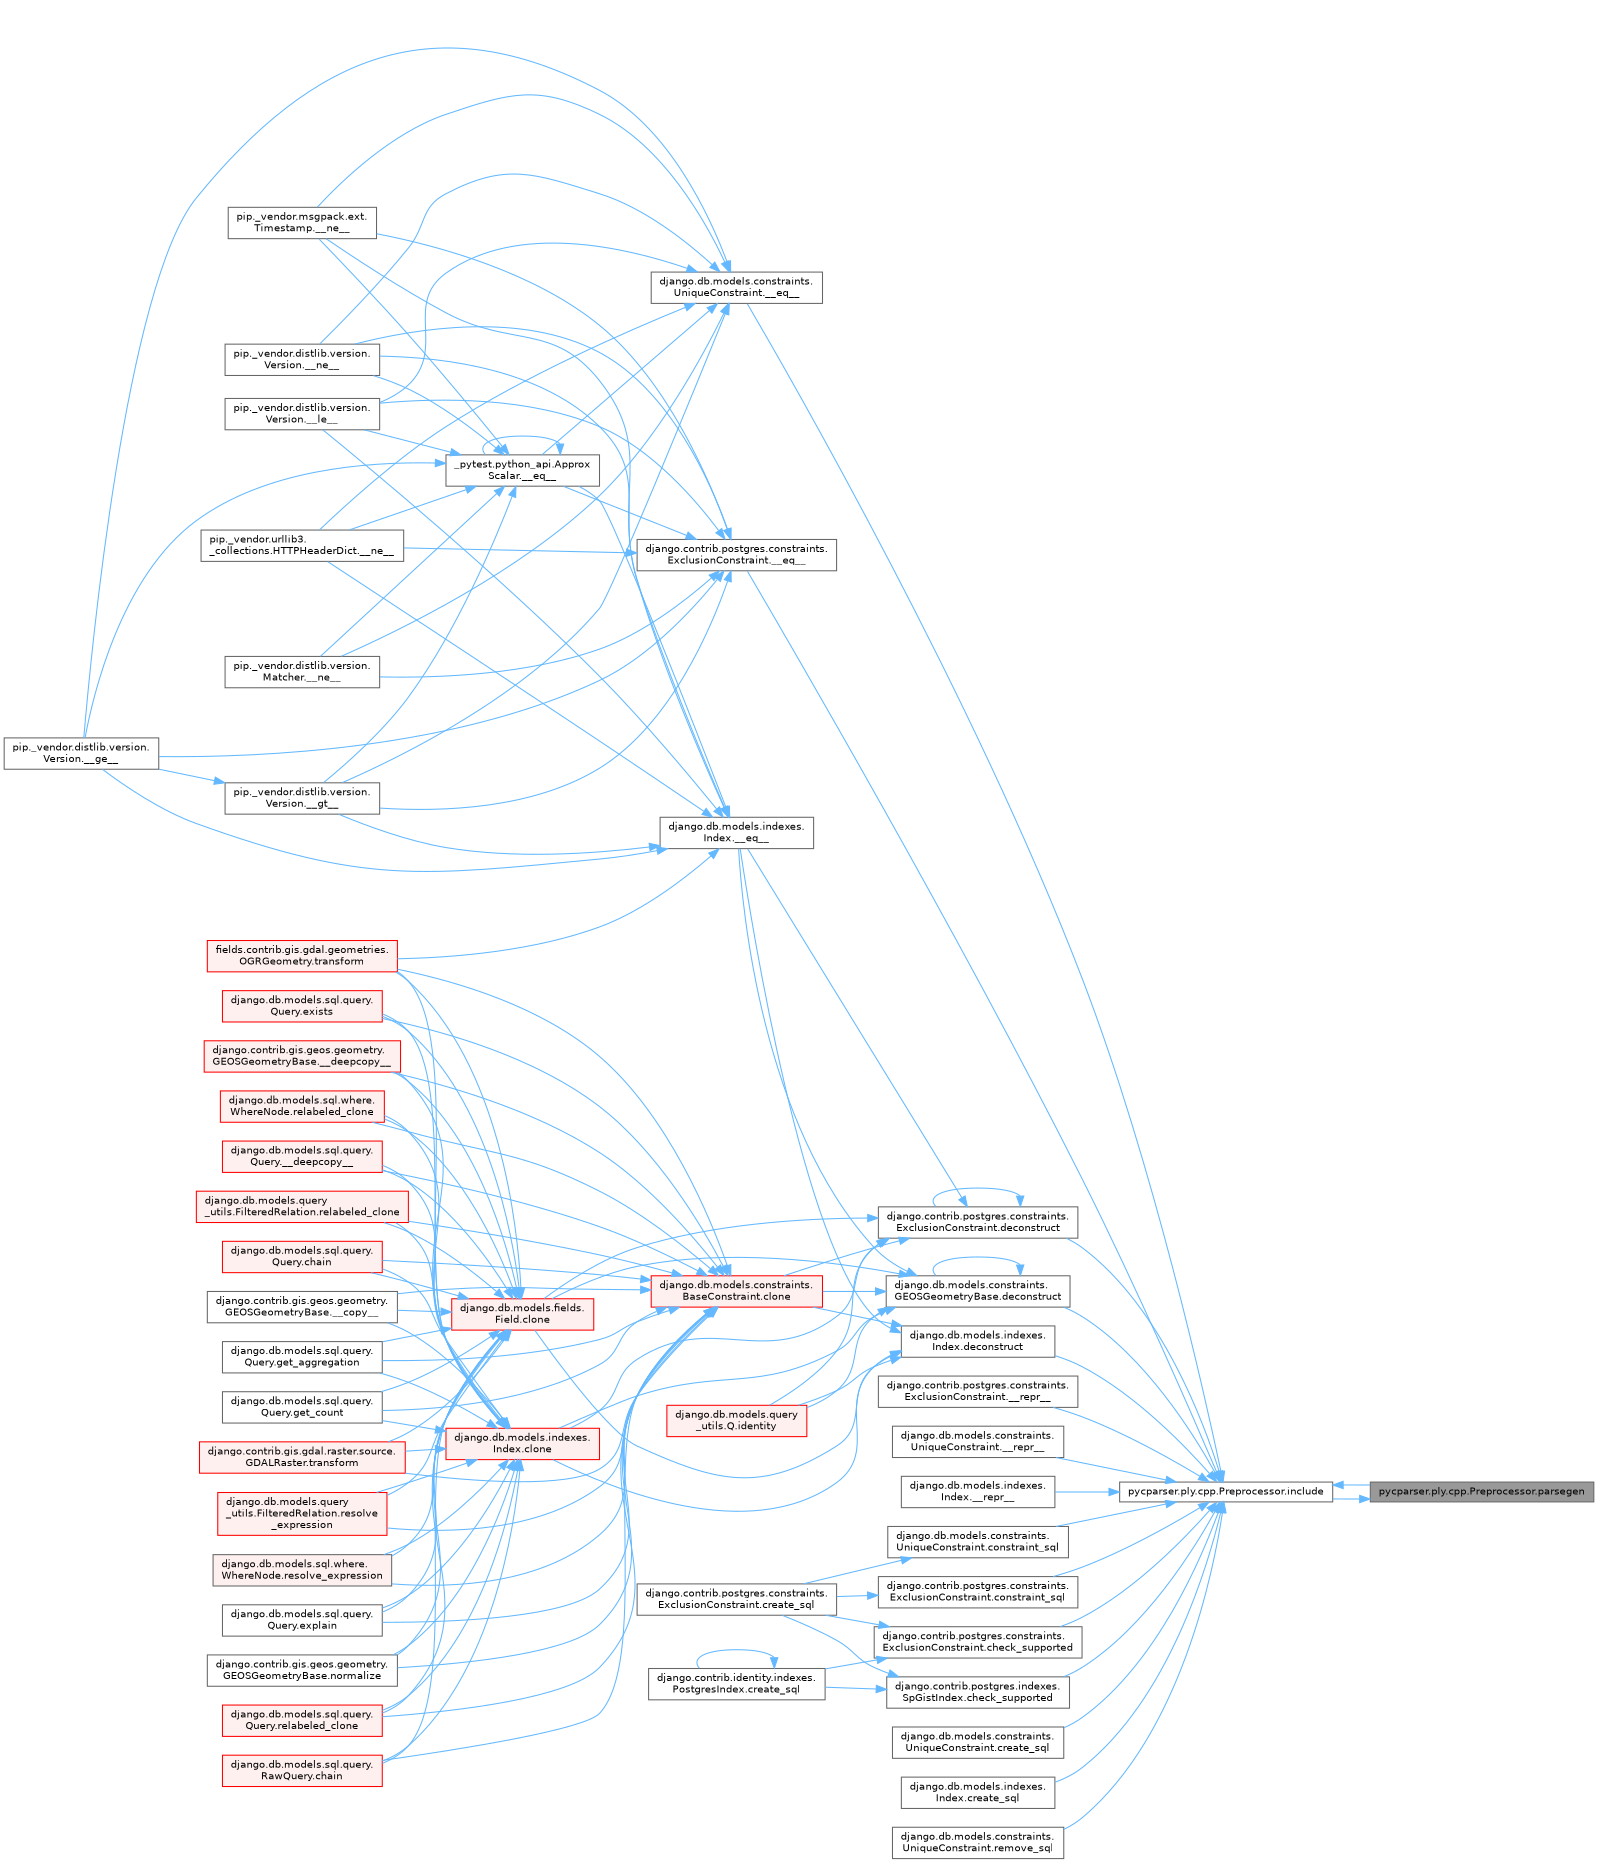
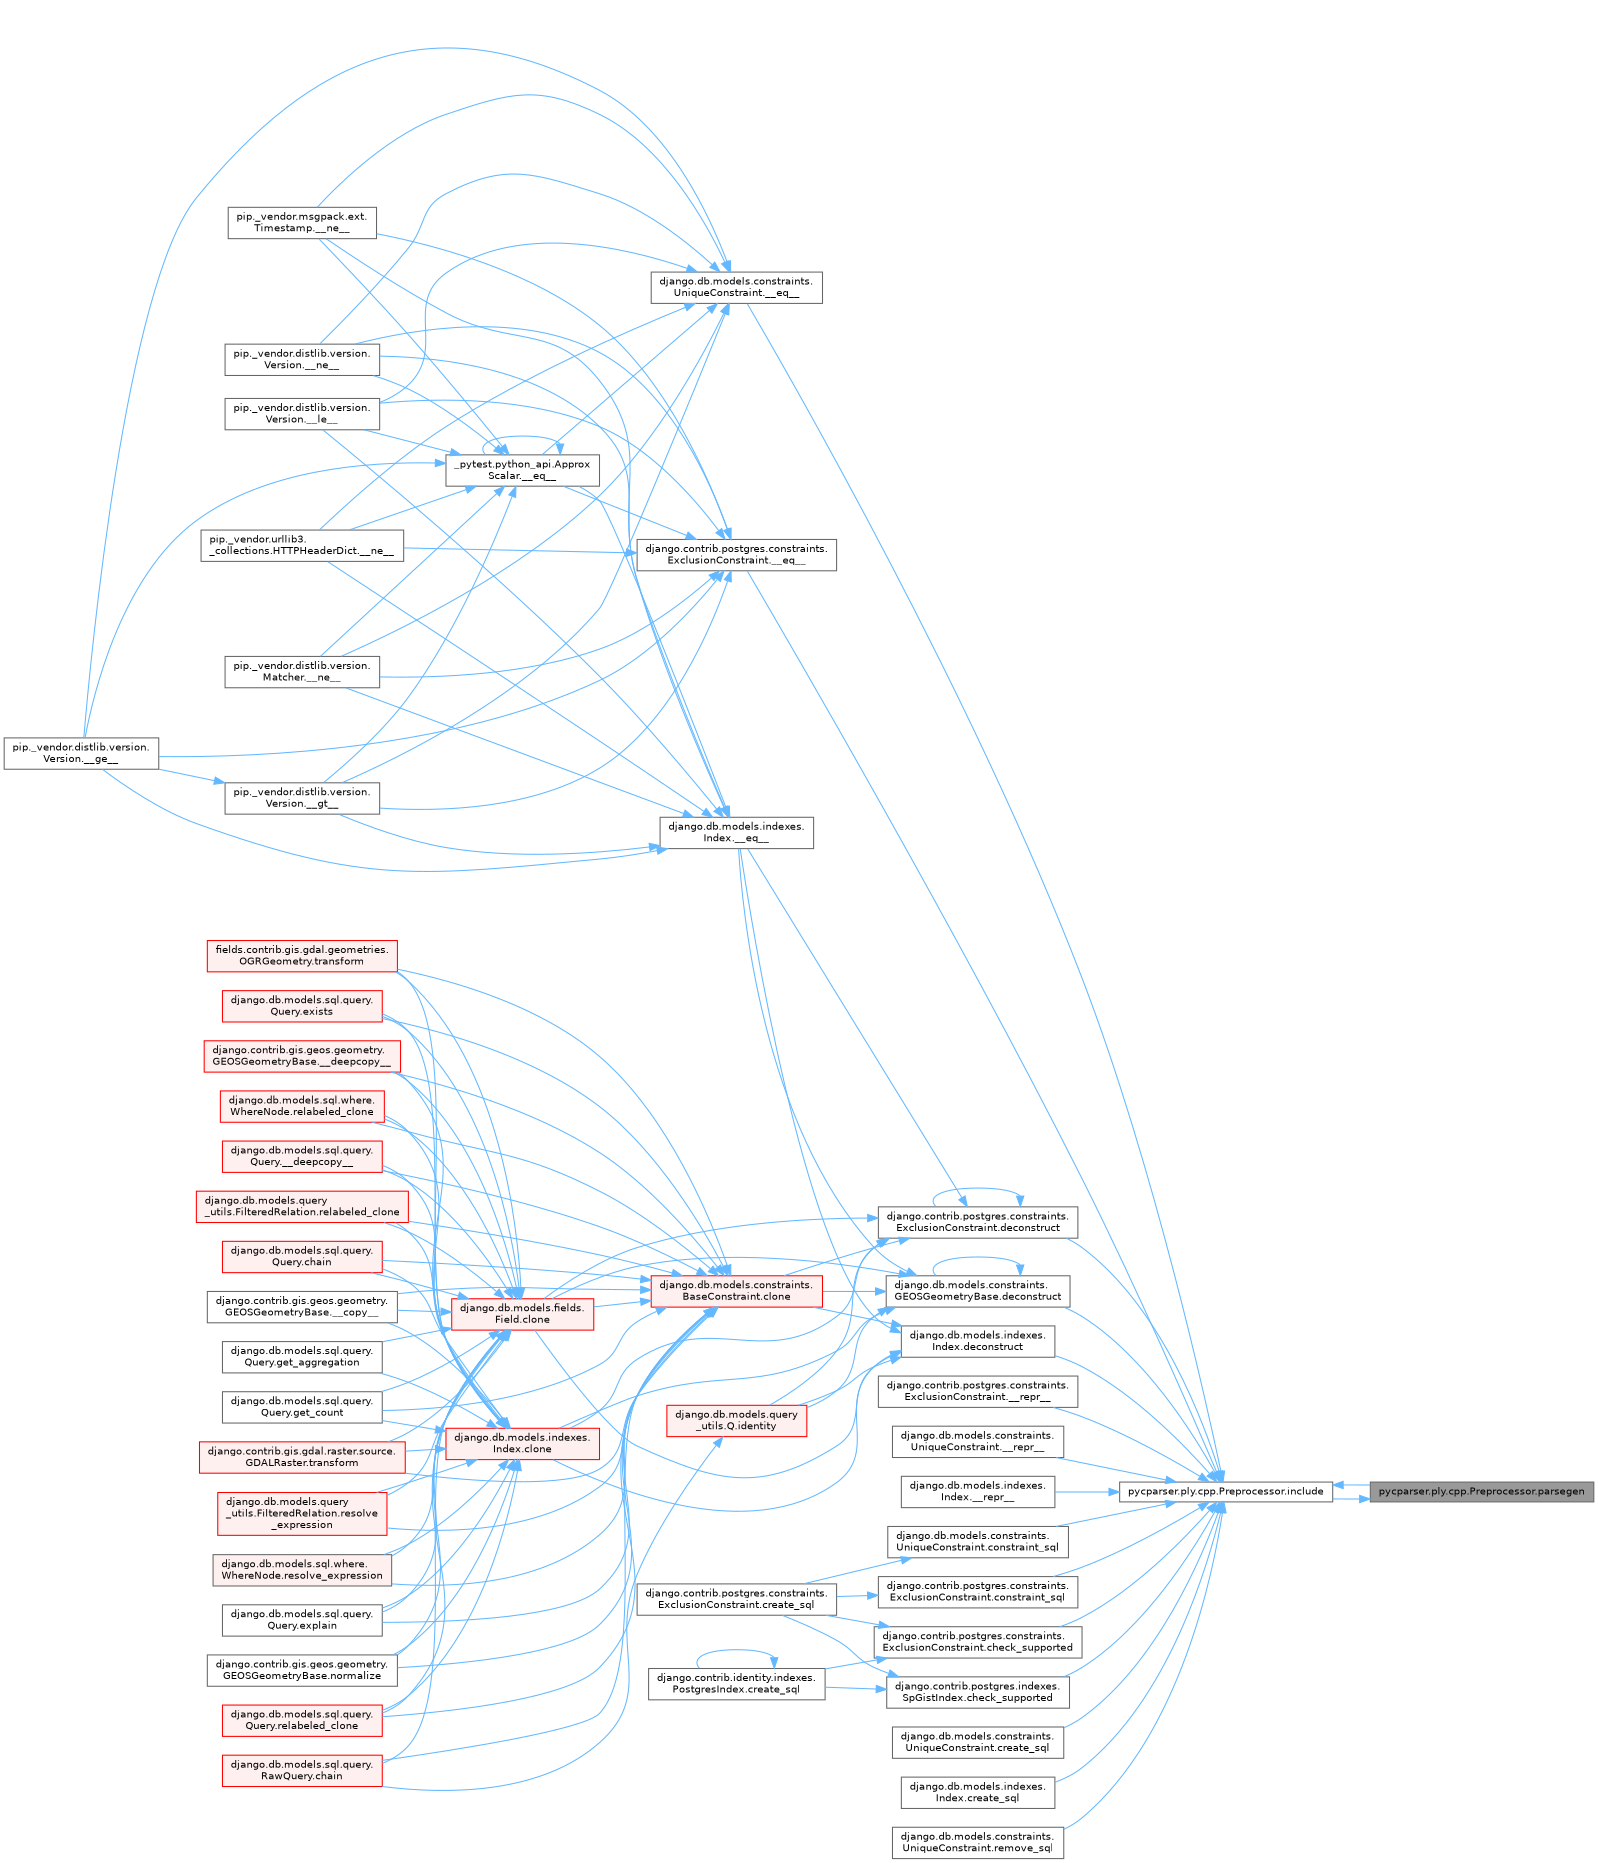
(565, 938) -> (515, 751)
(529, 1353) -> (617, 1304)
(482, 1633) -> (626, 1700)
